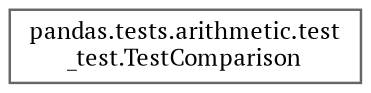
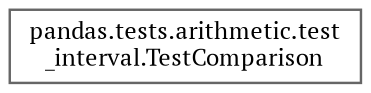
(185, 46) -> (185, 46)
